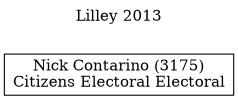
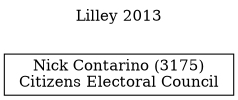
(119, 75) -> (119, 75)
